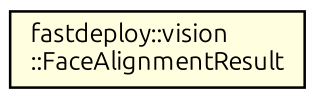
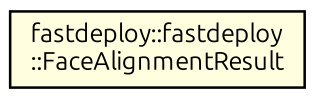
(157, 50) -> (157, 50)
